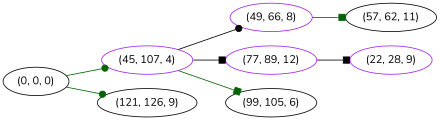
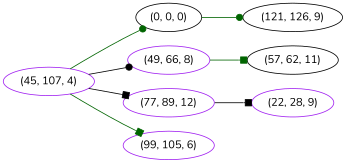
(84, 72) -> (105, 49)
(271, 103) -> (169, 145)
